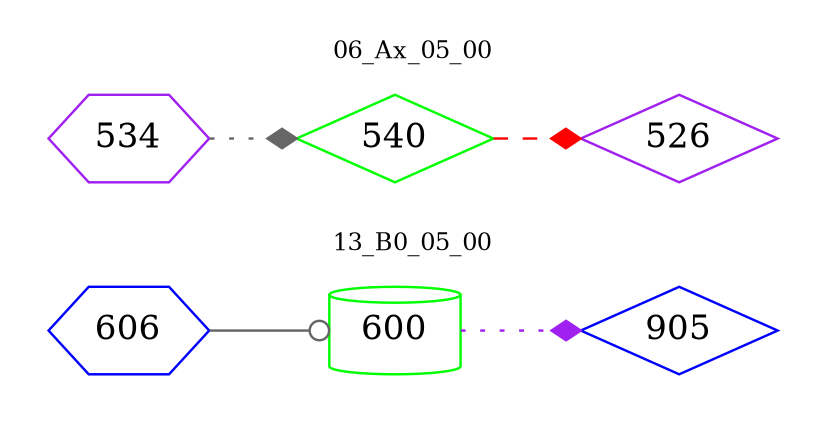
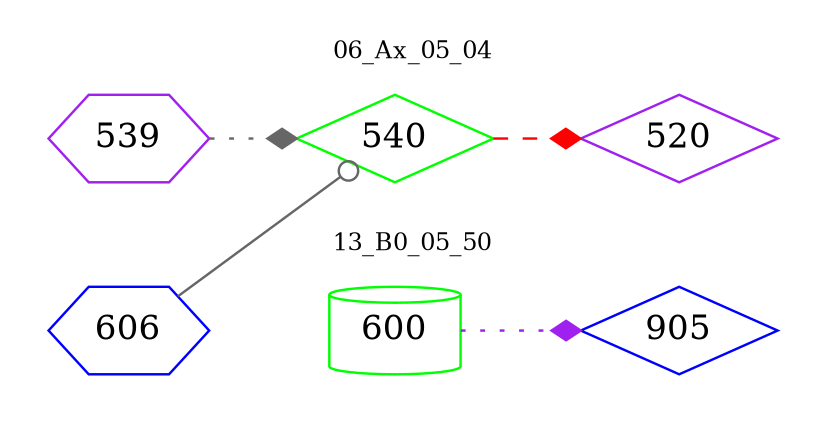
(413, 52) -> (413, 52)
(129, 139) -> (129, 139)
(679, 139) -> (679, 139)
(413, 244) -> (413, 244)
(259, 331) -> (259, 236)
